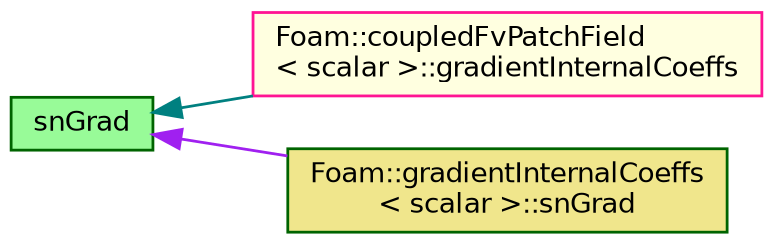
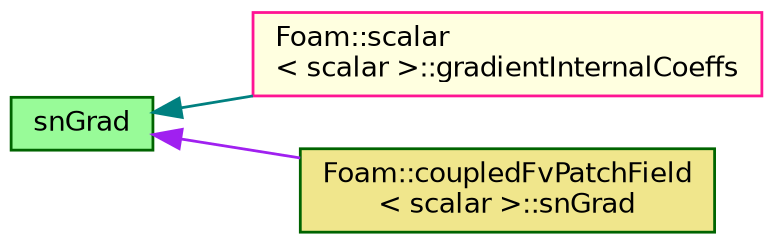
(507, 54) -> (507, 54)
(507, 190) -> (507, 190)
